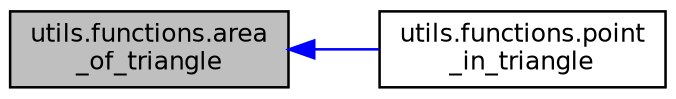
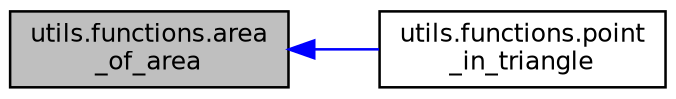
(149, 49) -> (149, 49)
